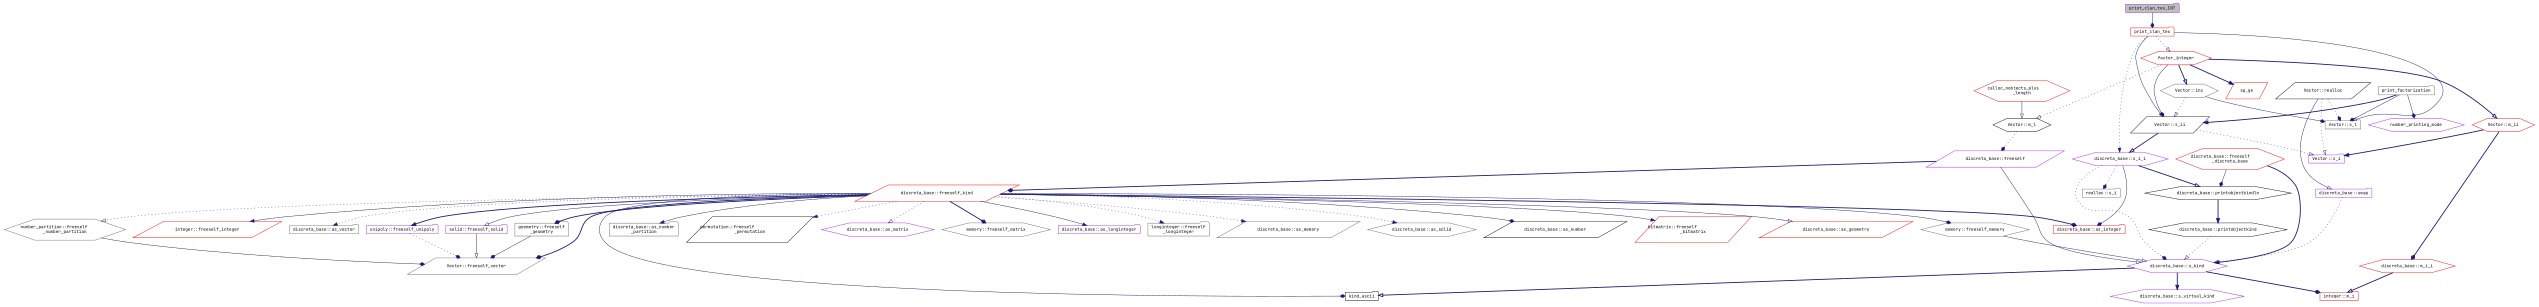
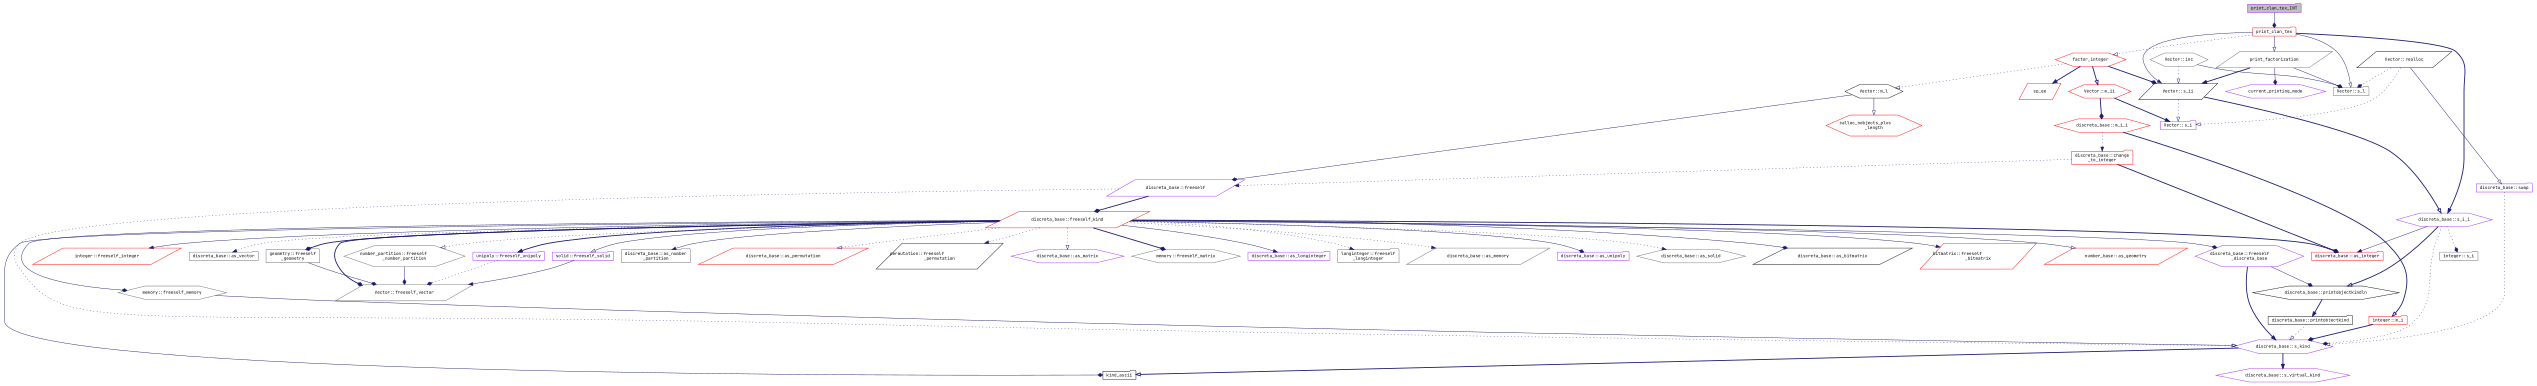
none -> (2274, 42)
(2182, 72) -> none
(2154, 87) -> (2130, 74)
(2123, 89) -> (2456, 52)
(2406, 91) -> (2274, 60)
(2022, 108) -> (1874, 104)
(2416, 125) -> (2276, 91)
(2011, 139) -> (1545, 137)
none -> (2102, 158)
(2230, 159) -> (2249, 256)
(2101, 193) -> (2459, 256)
(2125, 199) -> (2394, 239)
(1555, 230) -> (1833, 256)
(1836, 230) -> (2116, 256)
(2218, 230) -> (2310, 320)
none -> (1888, 232)
(2046, 240) -> (554, 319)
(477, 244) -> (524, 275)
none -> (783, 256)
none -> (1593, 256)
(2260, 282) -> (2343, 332)
